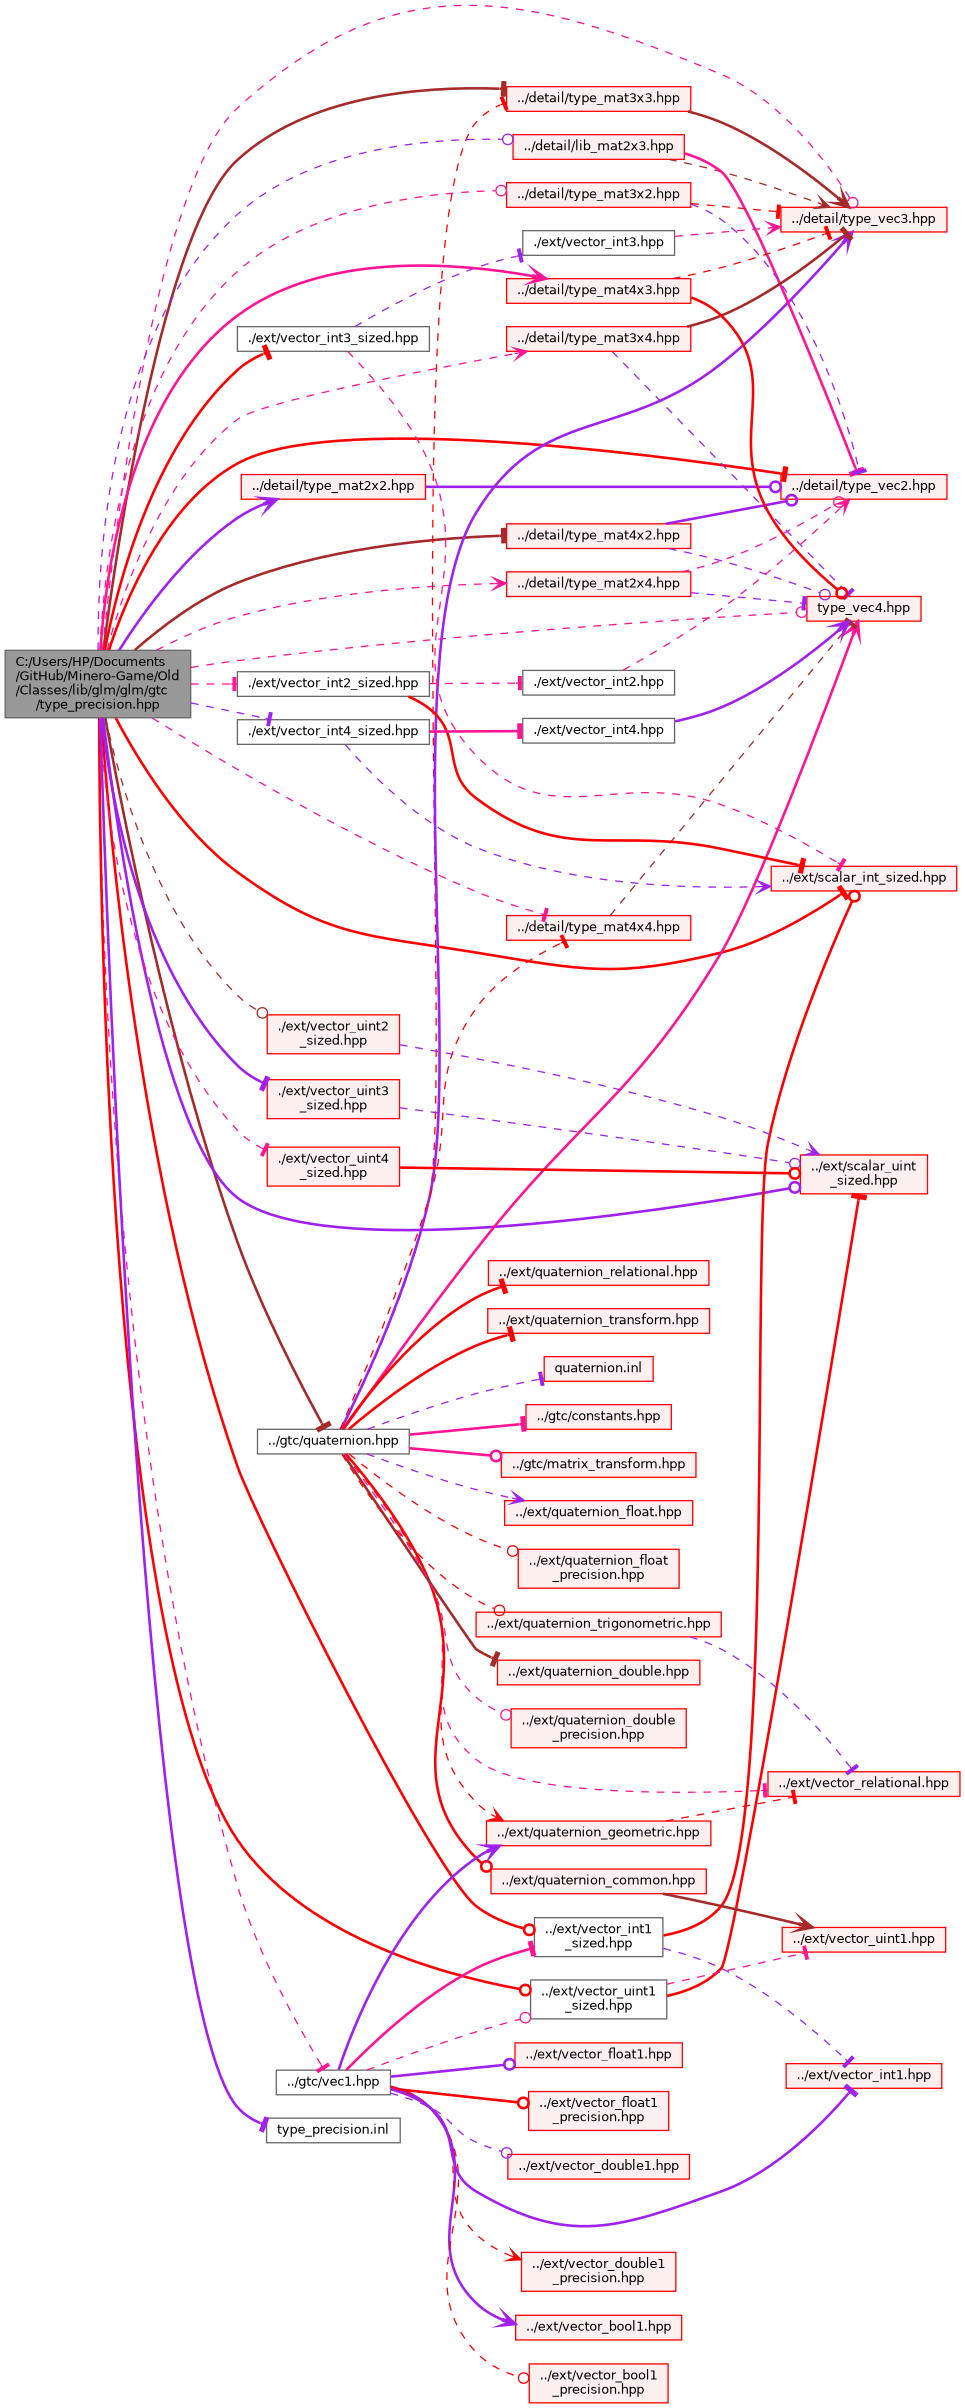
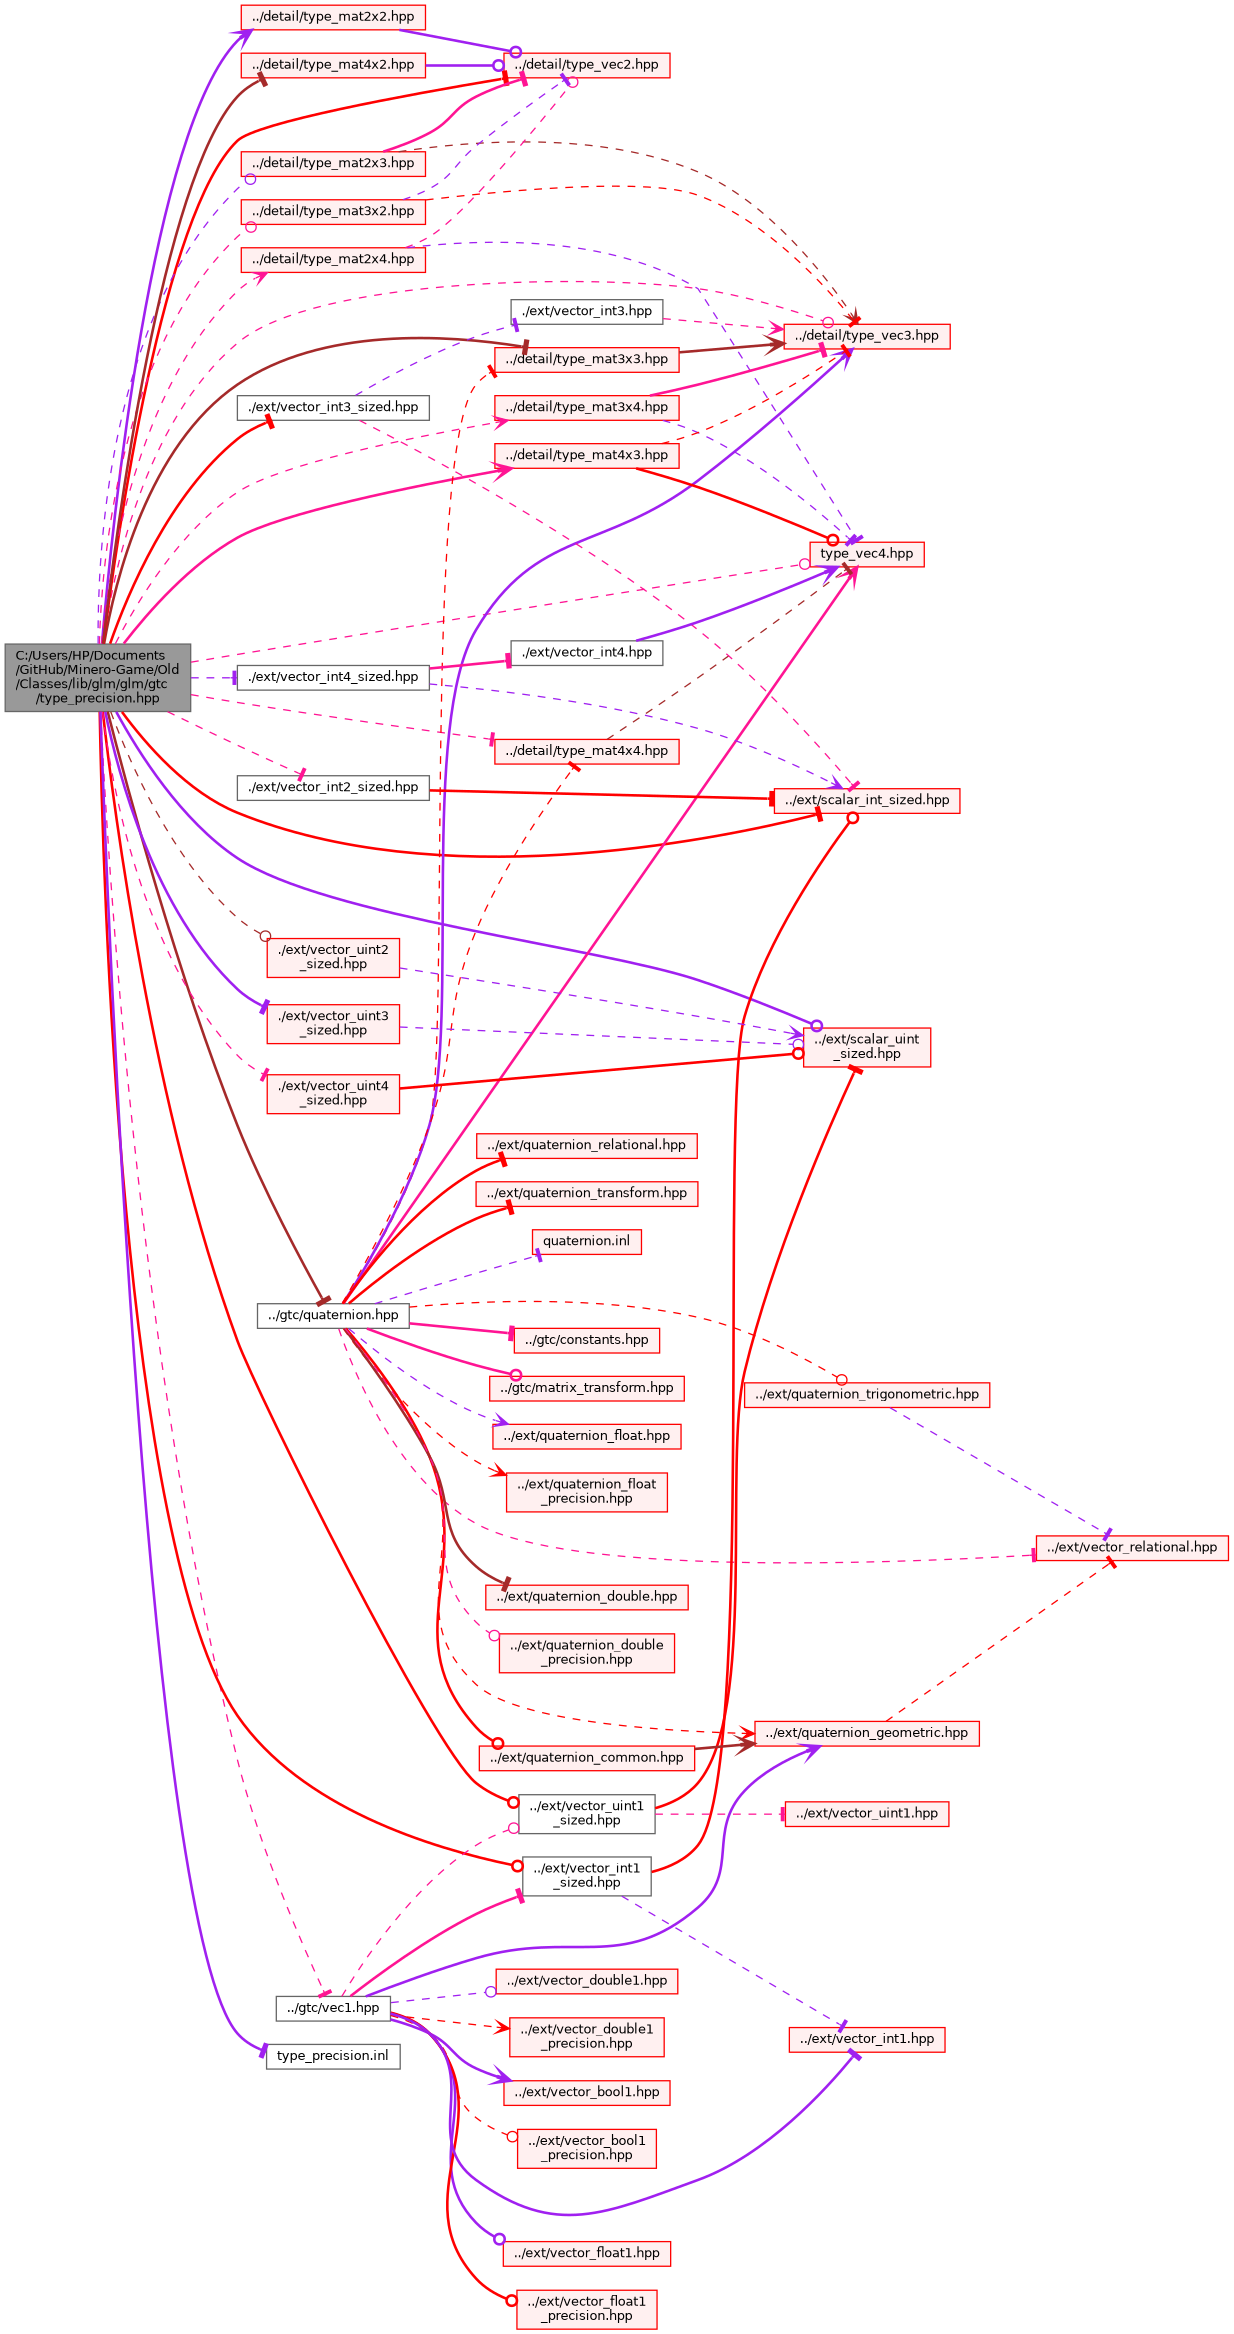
(599, 147) -> (333, 164)
(770, 290) -> (735, 375)
(745, 568) -> none
(599, 683) -> none
(424, 1509) -> (422, 1419)
(745, 1911) -> (708, 1748)
